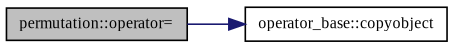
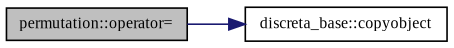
(346, 24) -> (346, 24)
